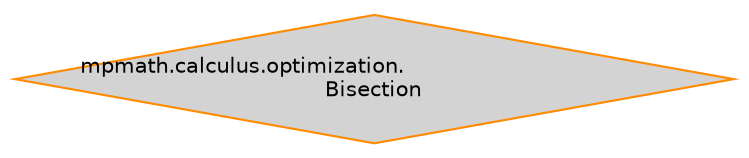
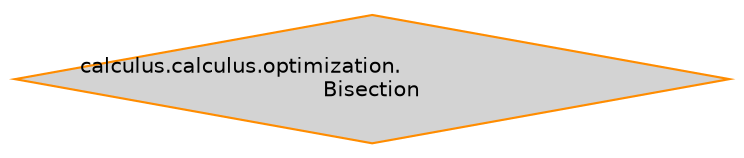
(374, 79) -> (372, 79)
